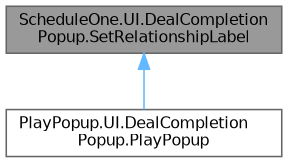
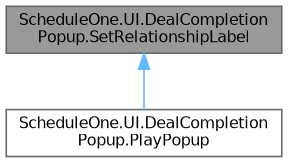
(144, 133) -> (144, 133)
